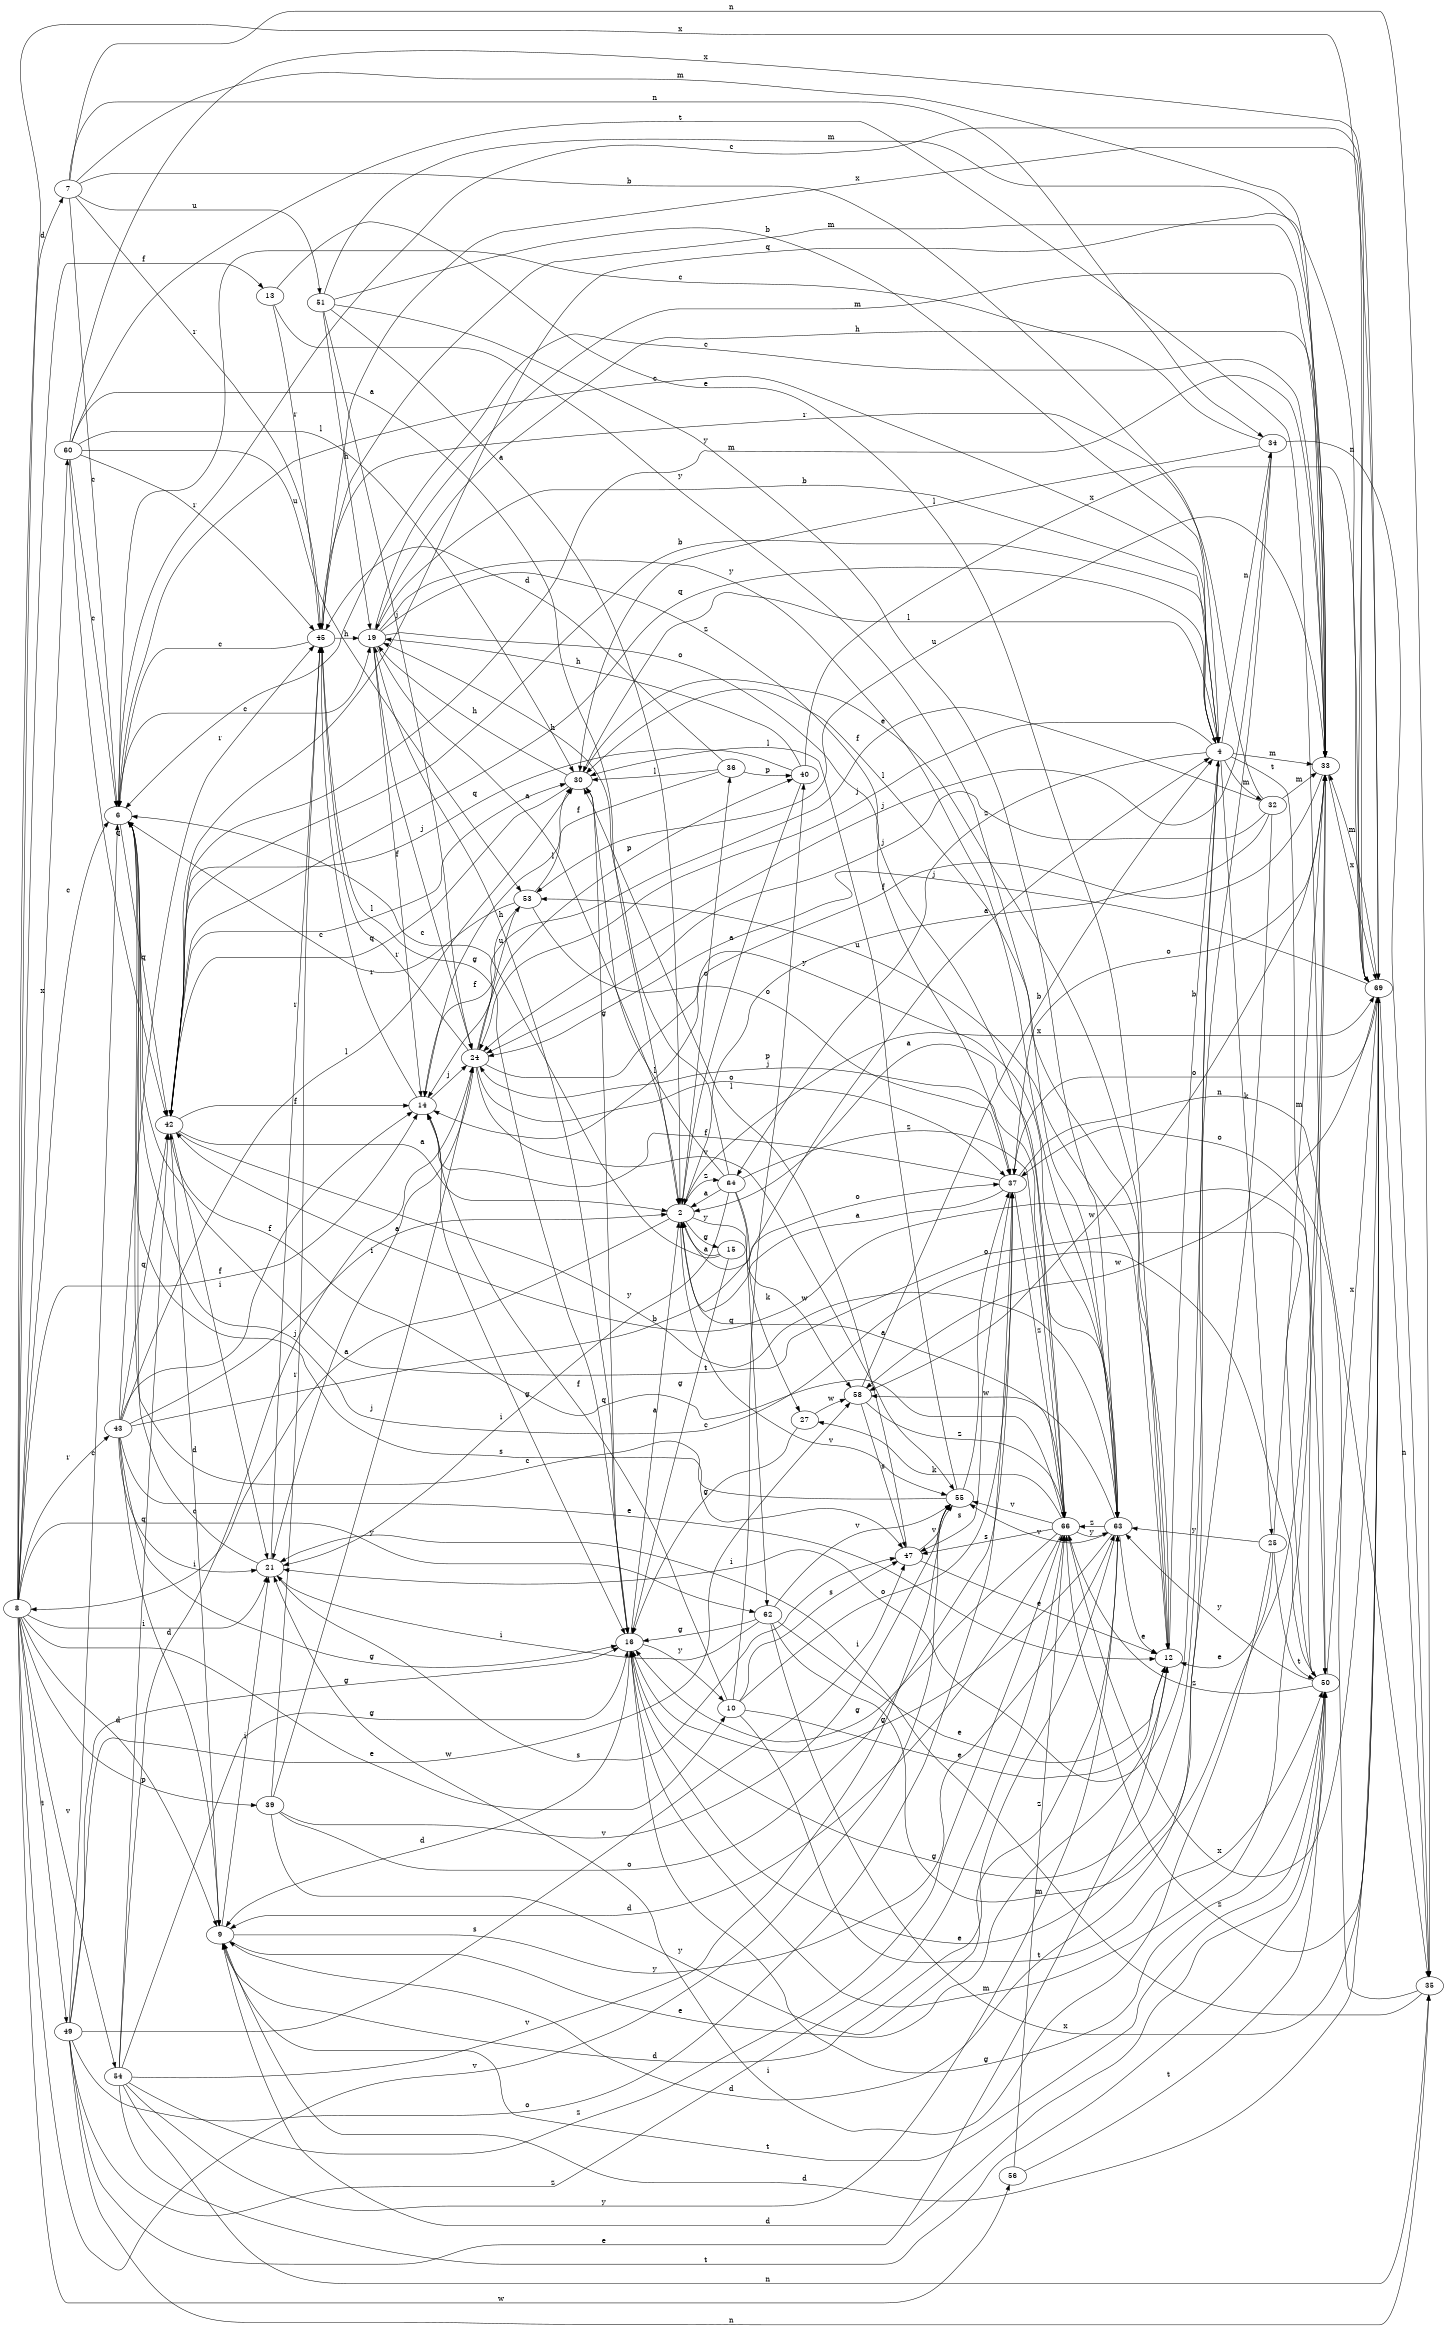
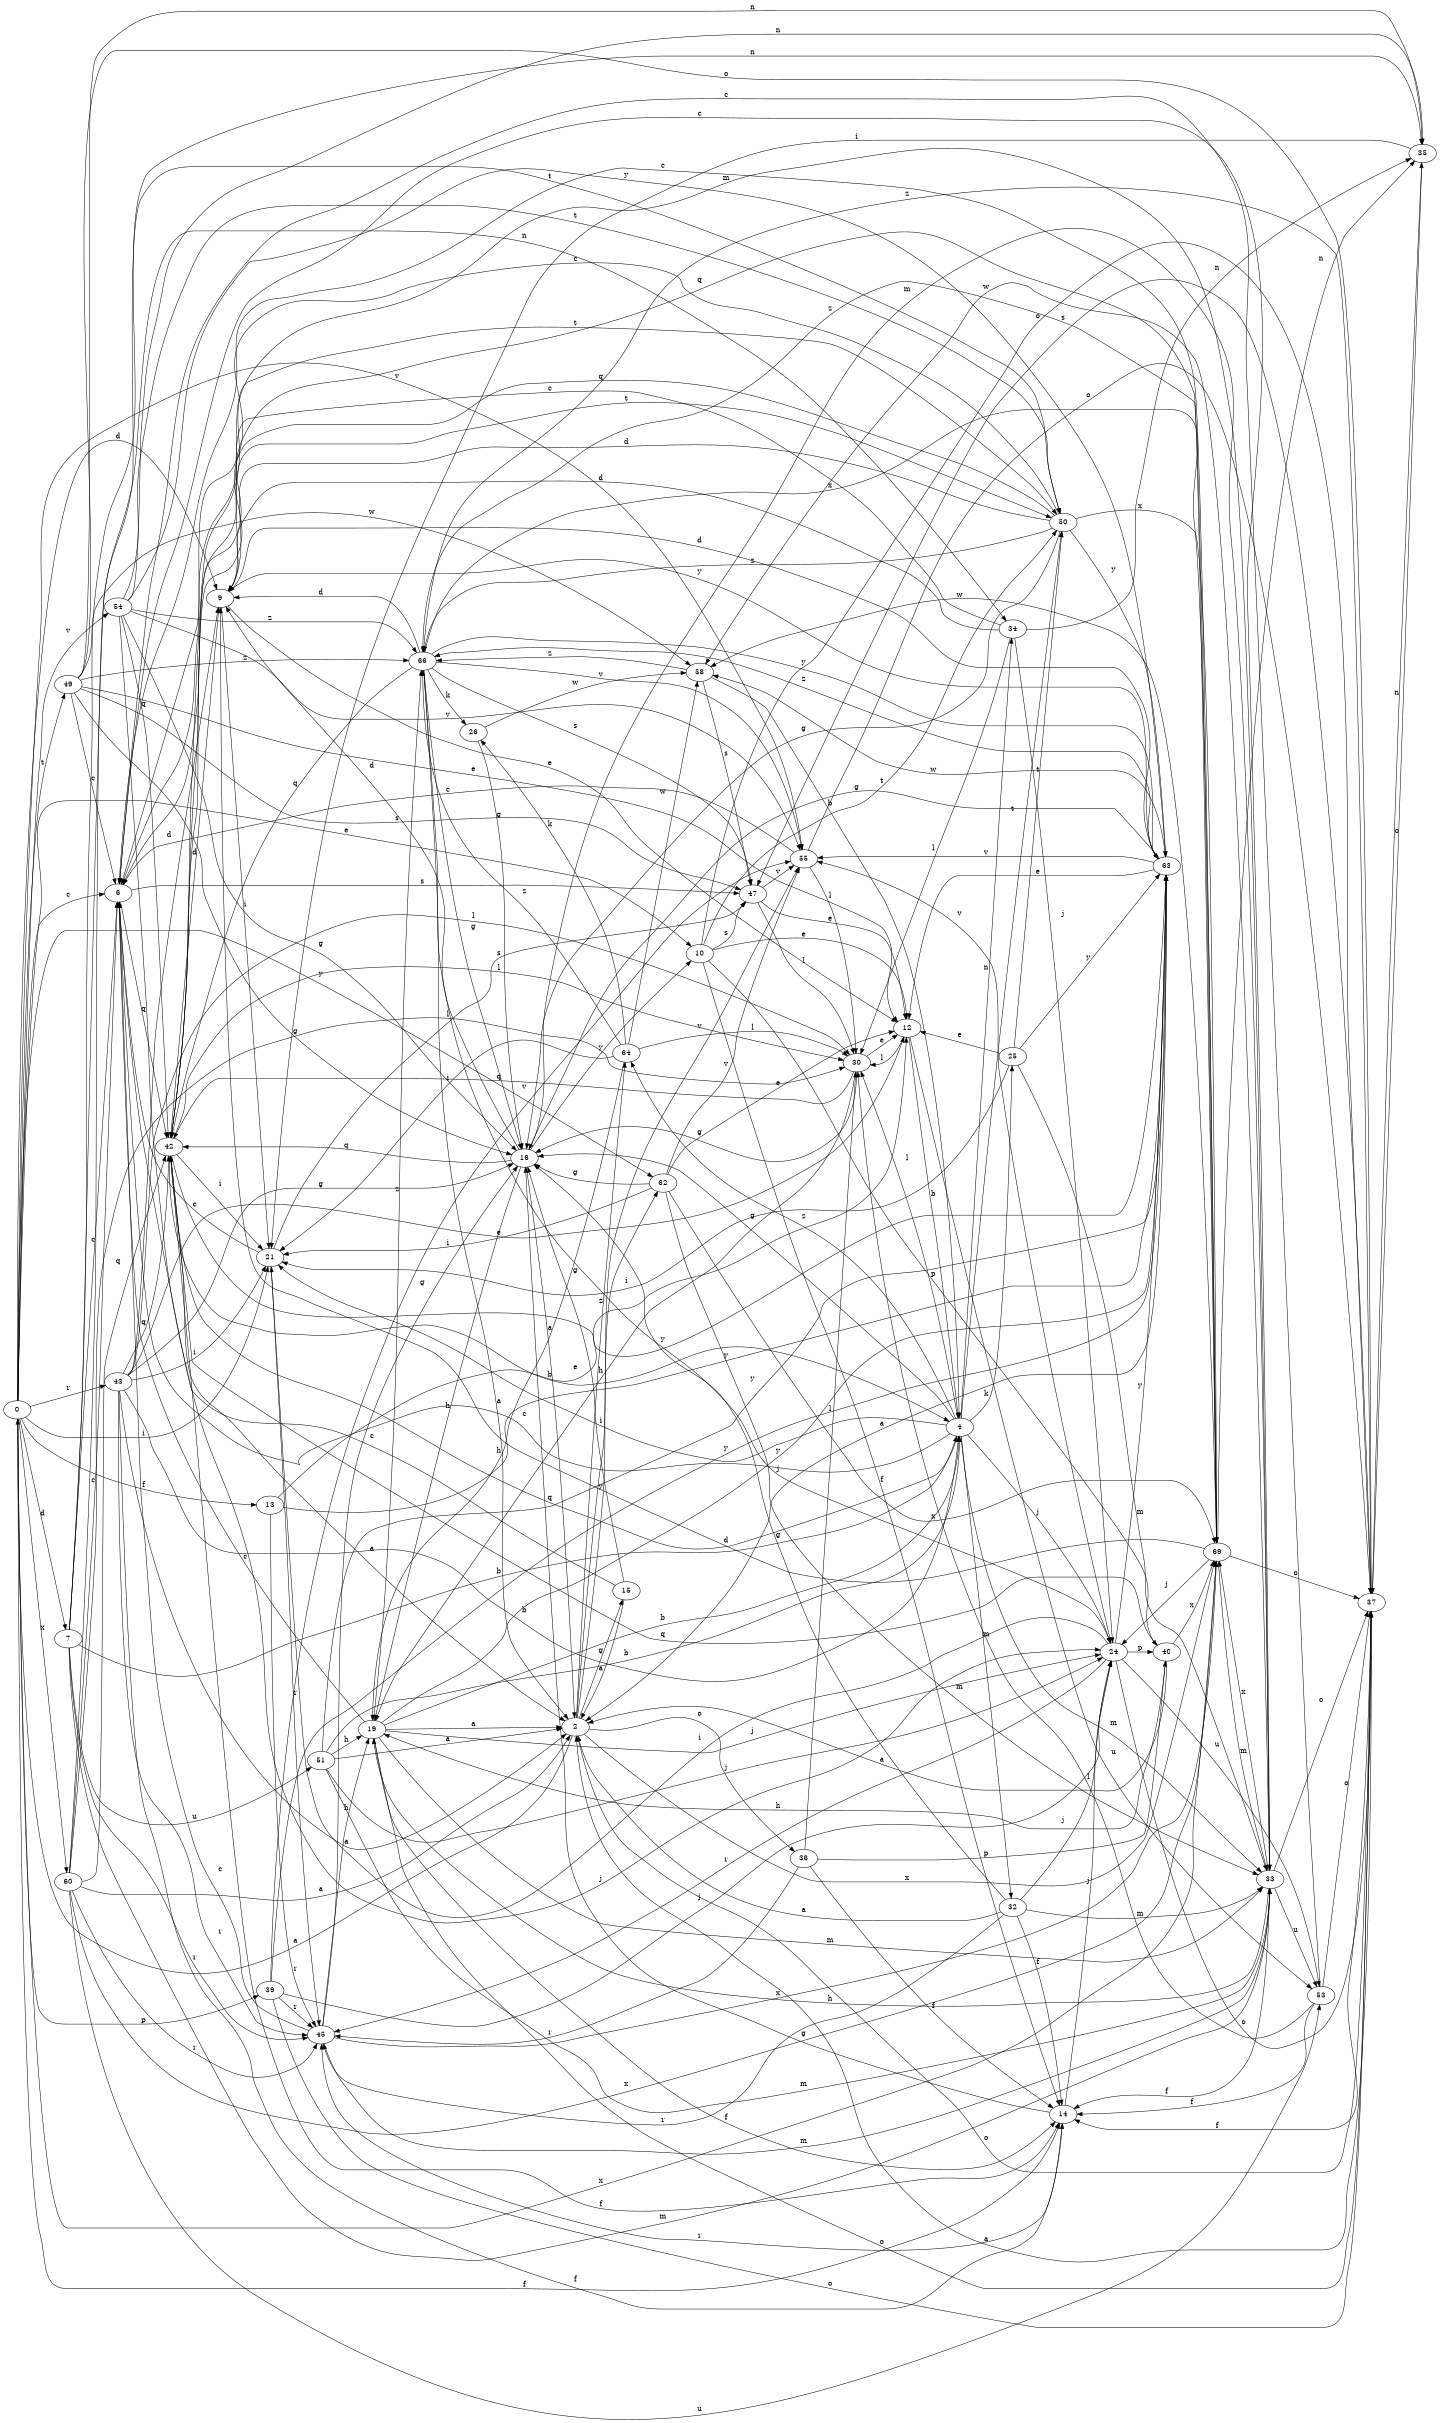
(528, 581) -> (550, 2033)
(220, 713) -> (150, 1367)
none -> (350, 1150)
(708, 1197) -> none
(805, 1420) -> (474, 732)
(17, 1609) -> (17, 1410)
(960, 1939) -> (778, 1535)
(1013, 2176) -> none
